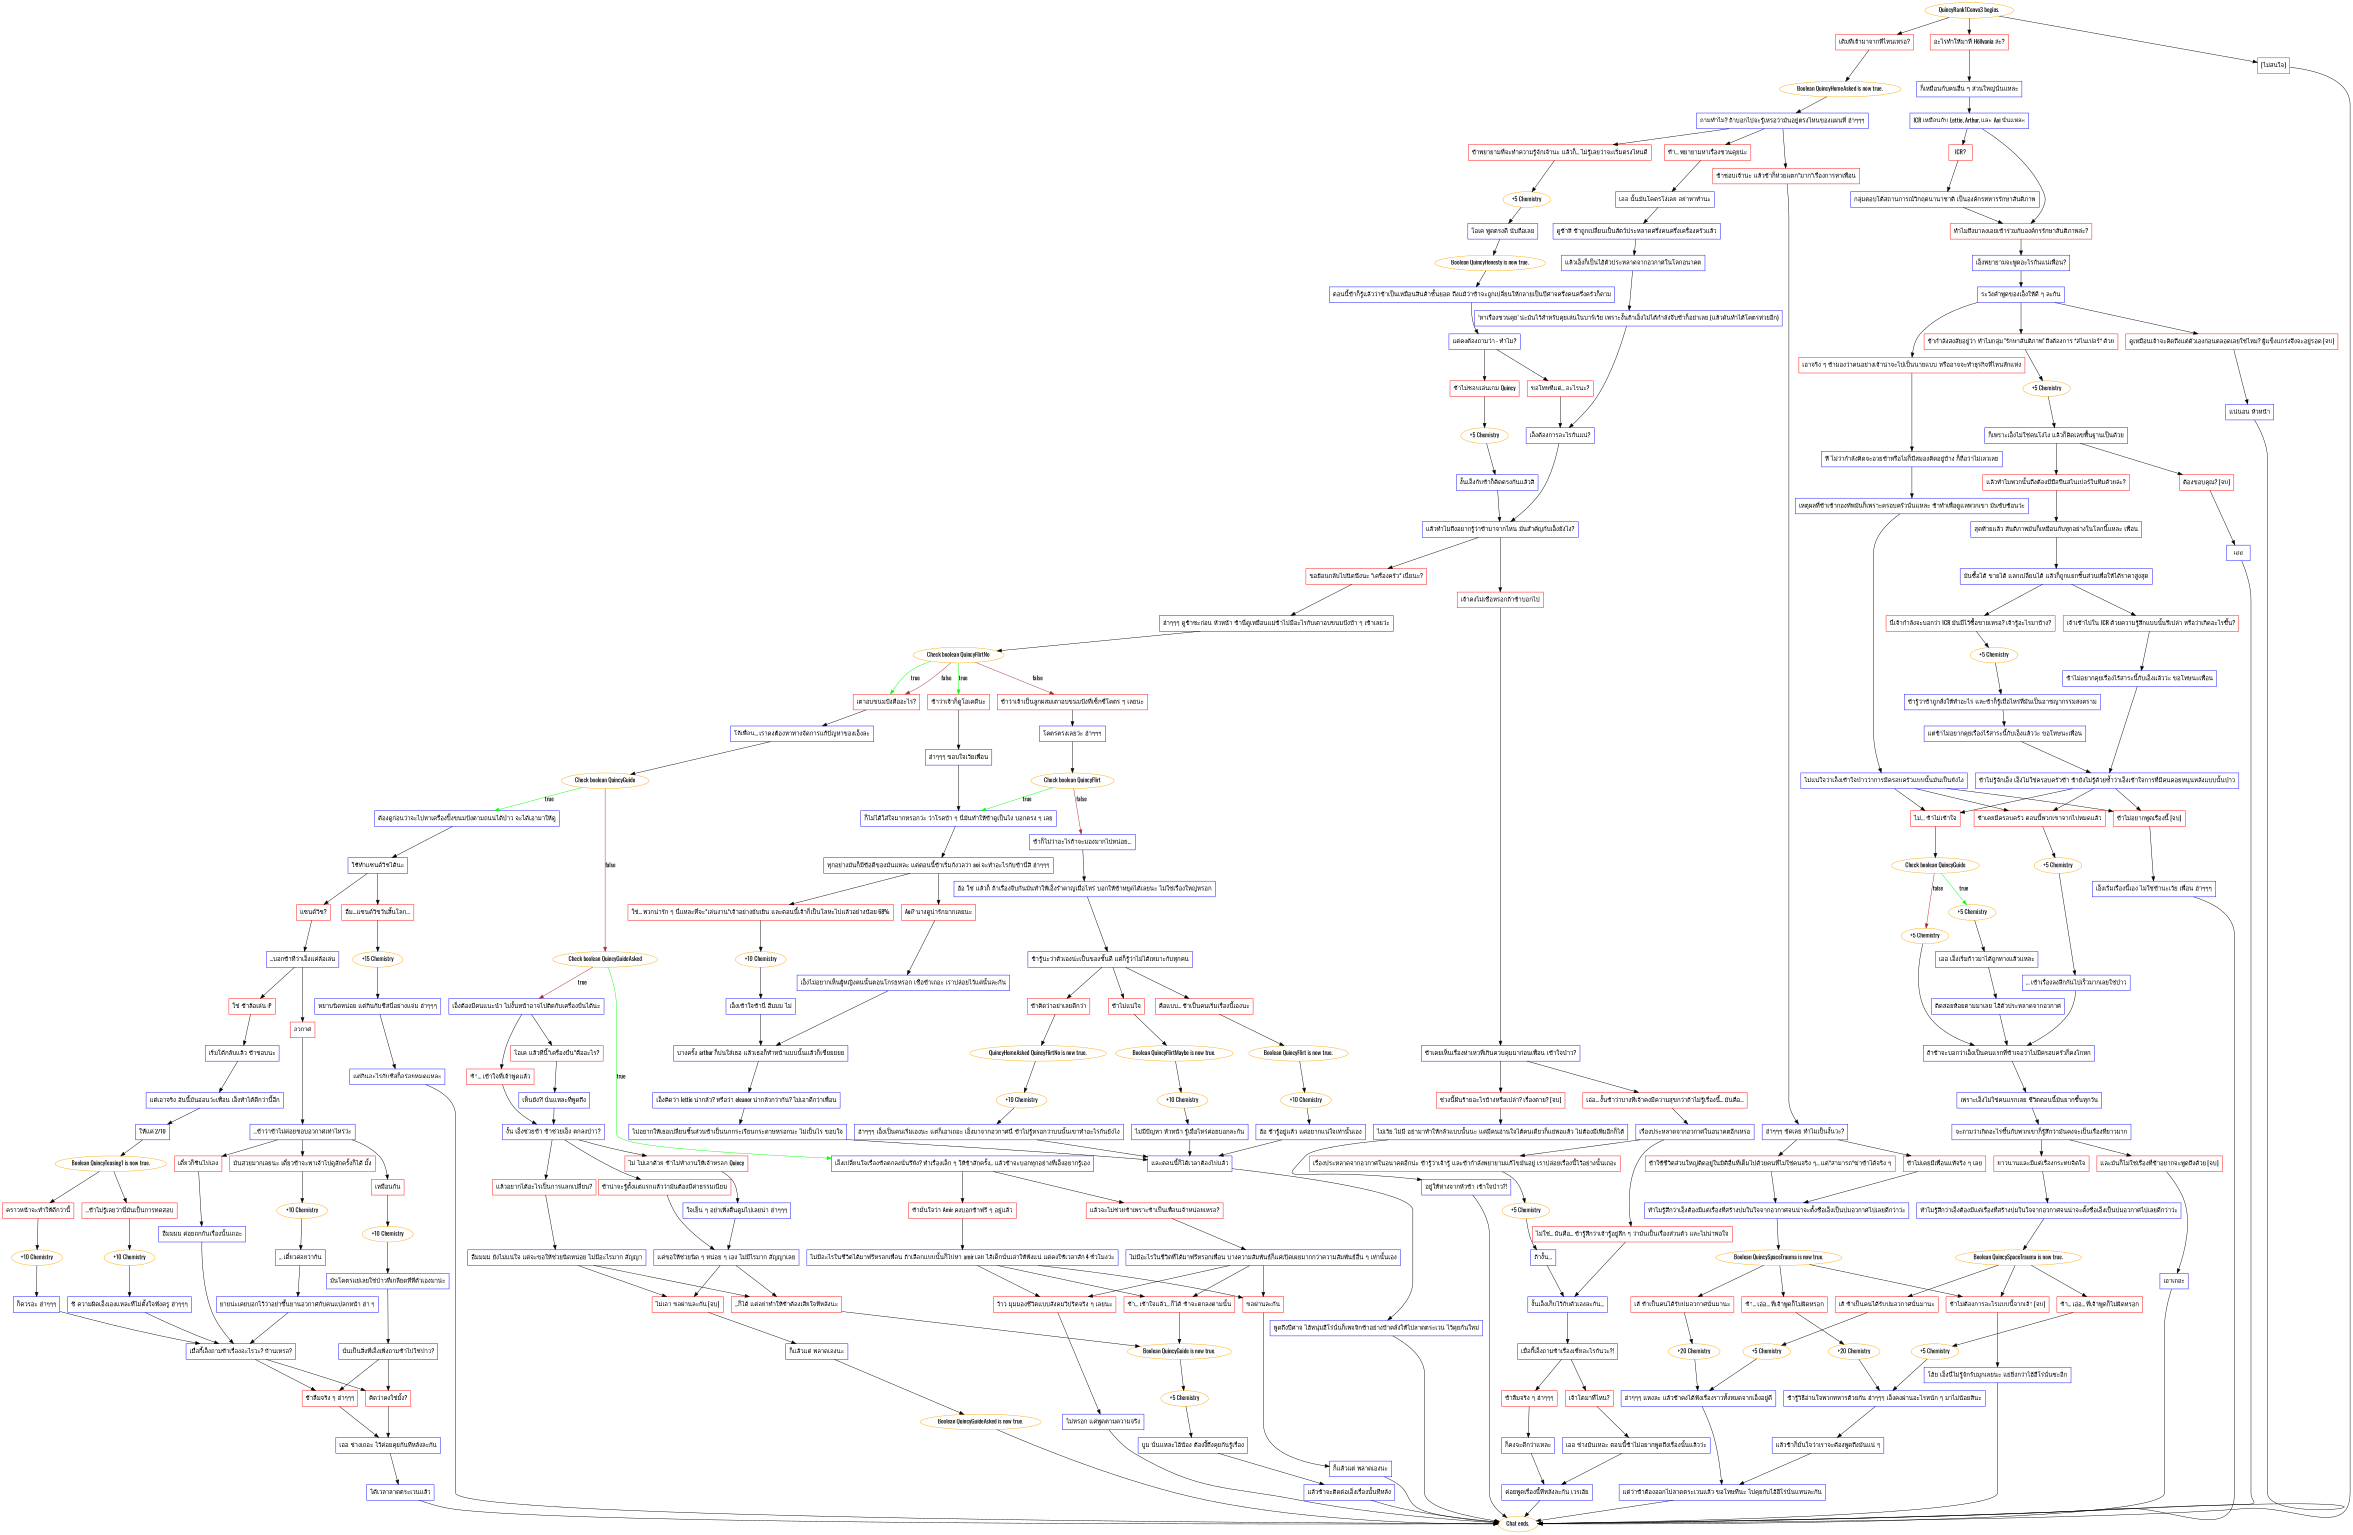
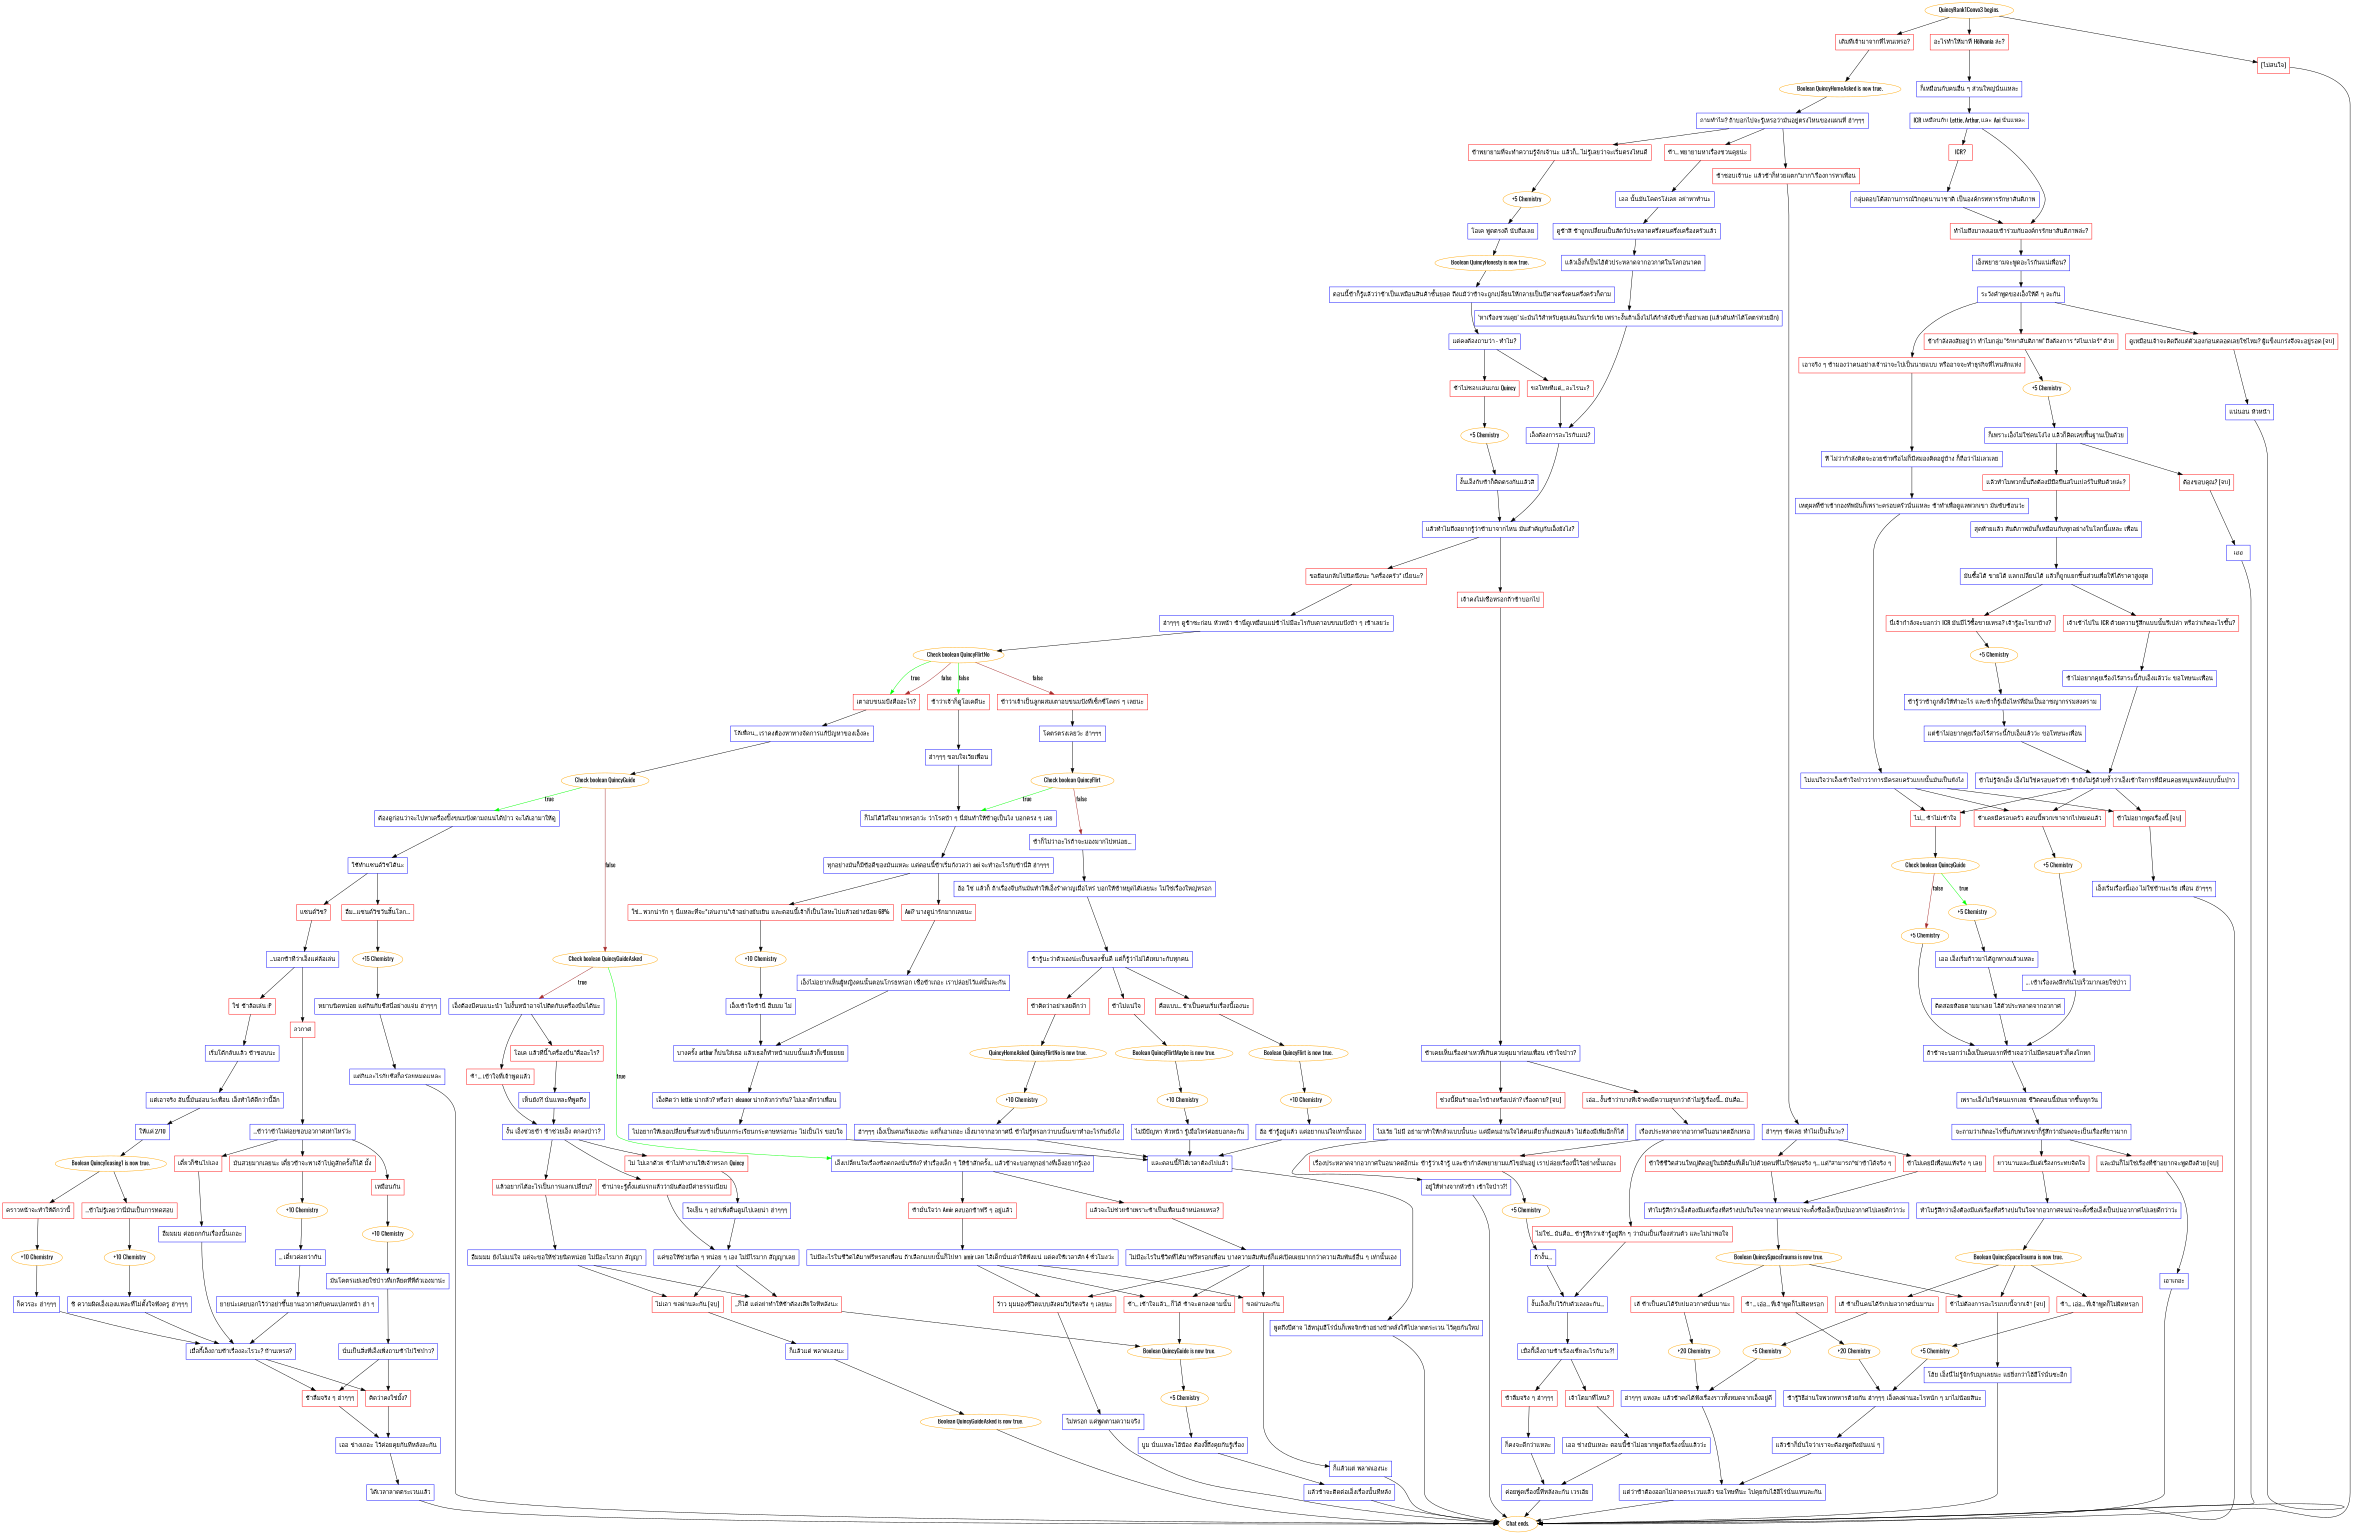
(963, 679) -> (964, 679)
